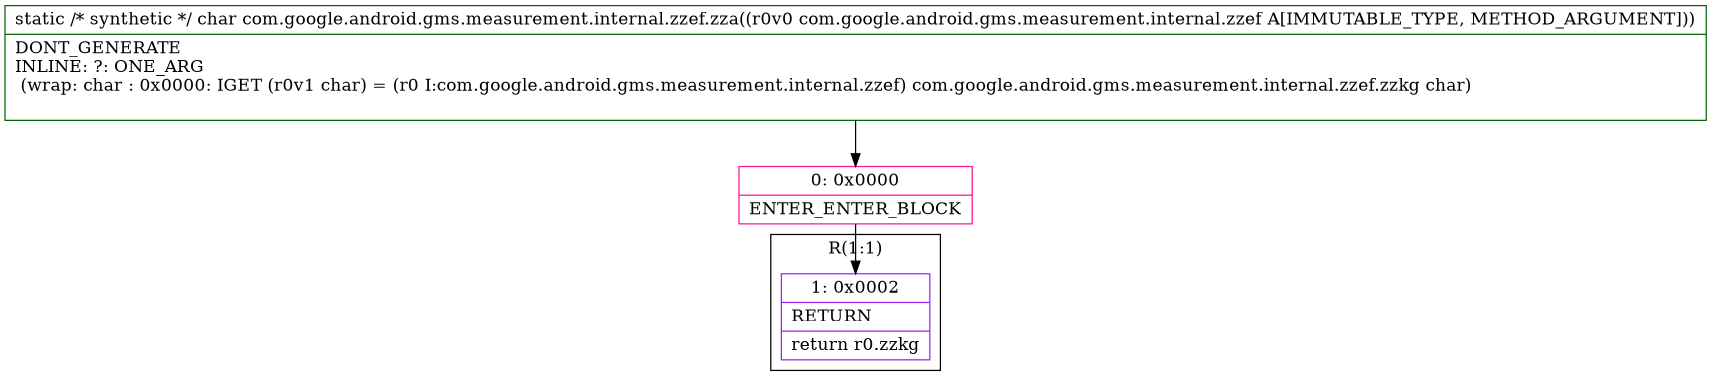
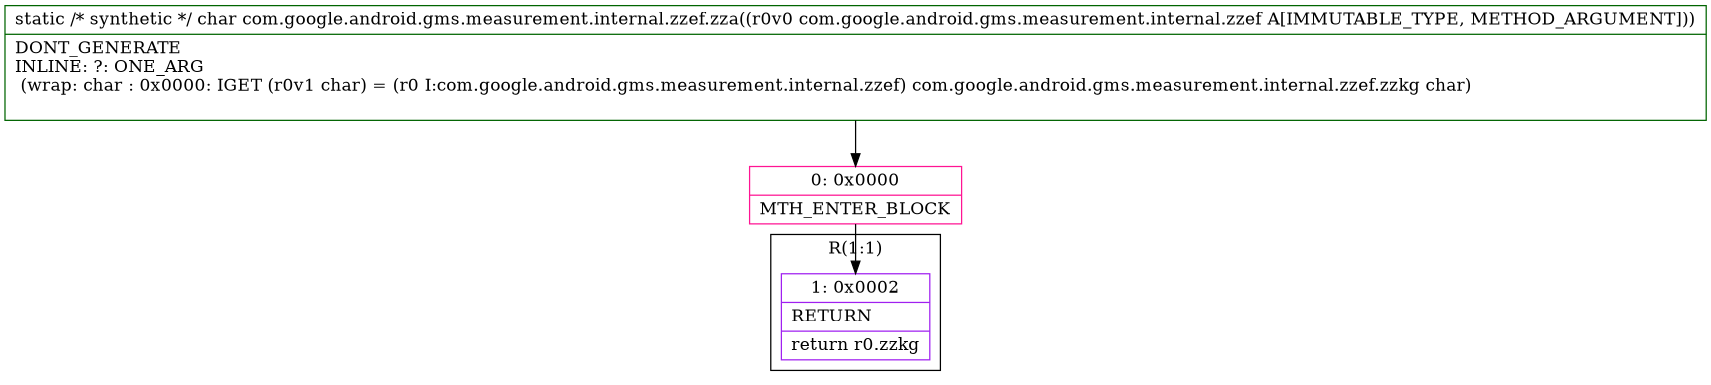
(856, 209) -> (856, 209)
